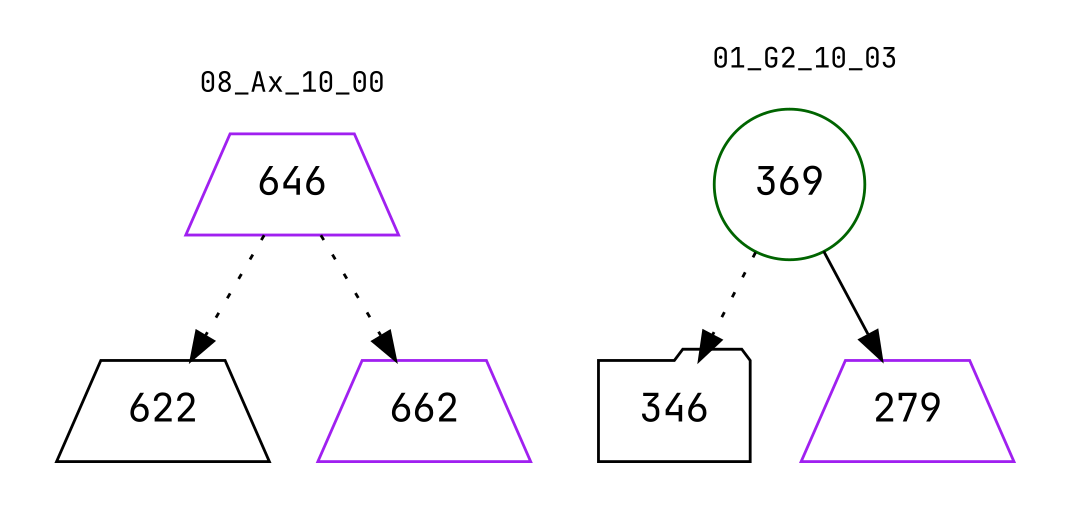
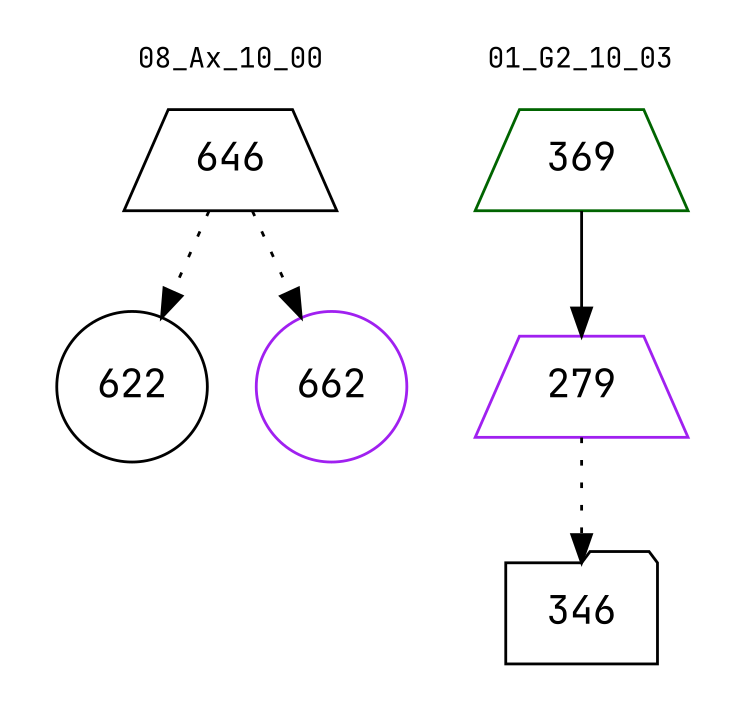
(292, 184) -> (230, 160)
(790, 184) -> (582, 160)
(734, 294) -> (582, 486)
(163, 411) -> (132, 387)
(424, 411) -> (332, 387)
